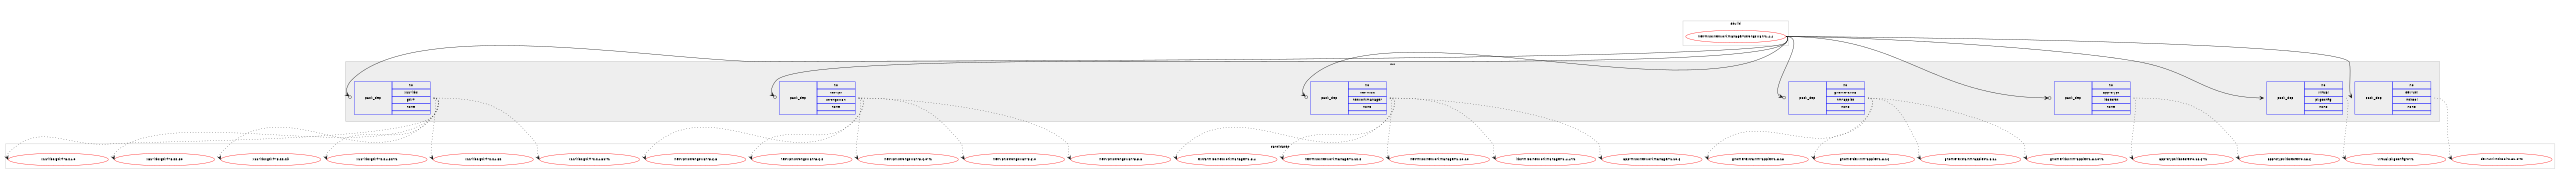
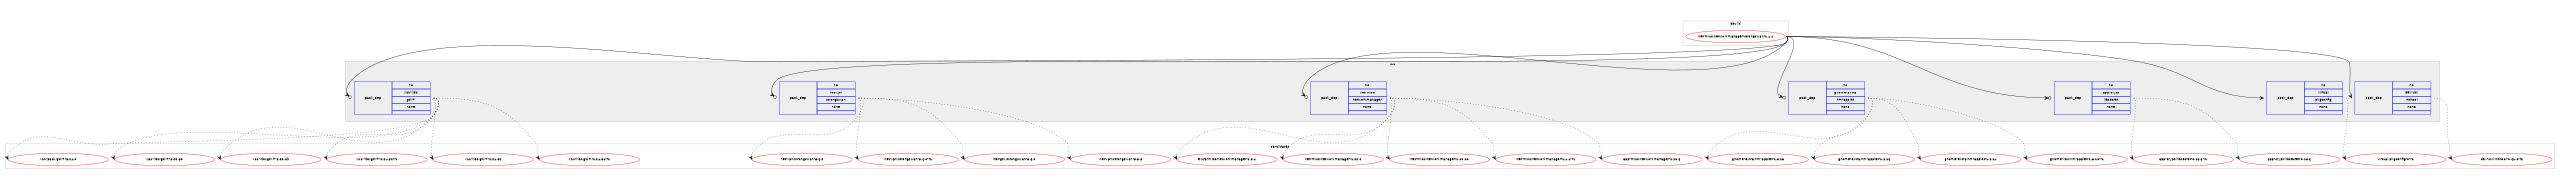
(58, 159) -> (58, 159)
(696, 159) -> none
(1015, 159) -> (1015, 159)
(1546, 159) -> (1546, 159)
(1865, 159) -> (1865, 159)
(2502, 159) -> (2502, 159)
